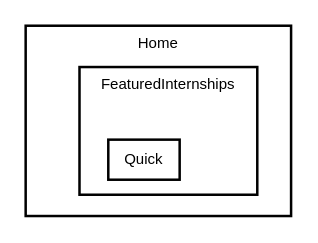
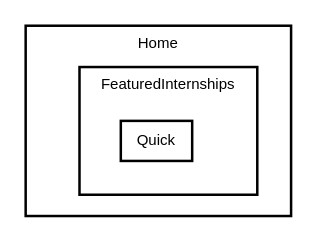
(144, 159) -> (156, 141)
